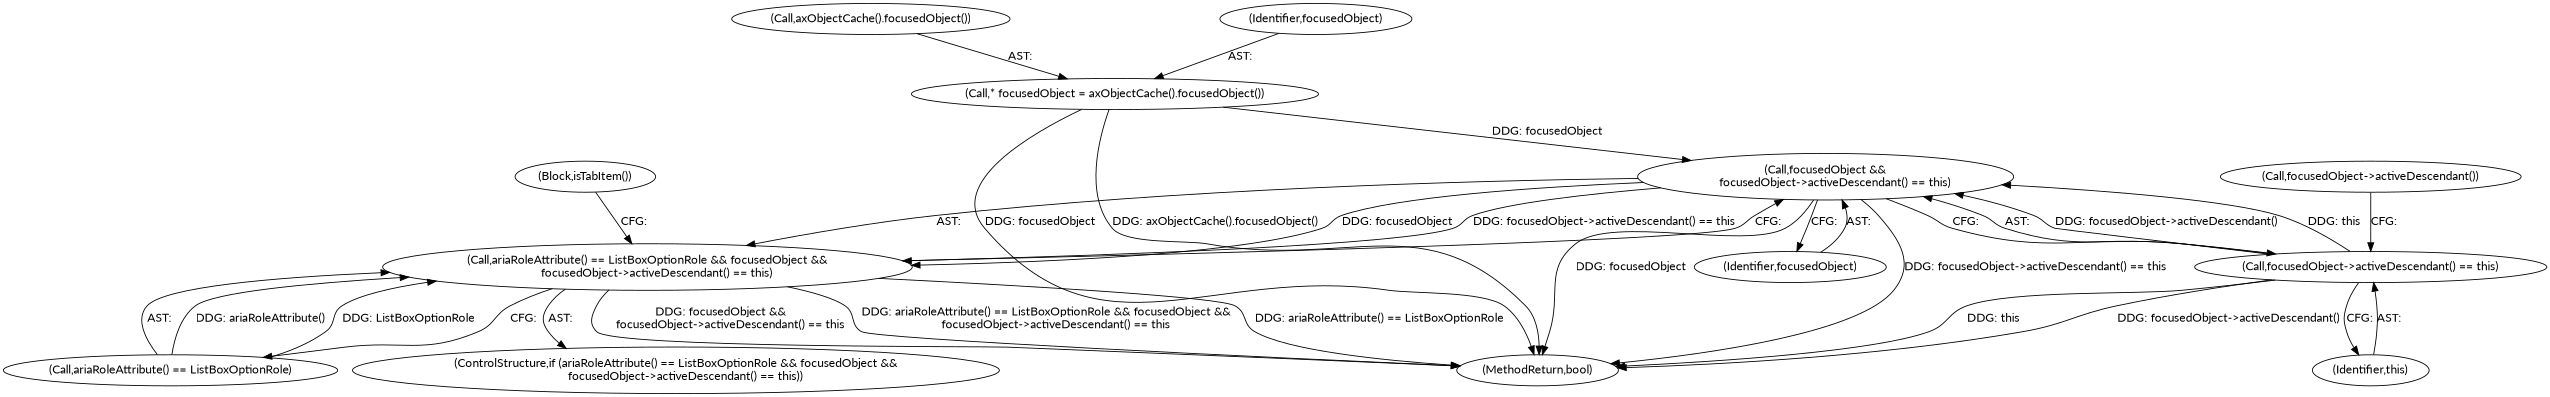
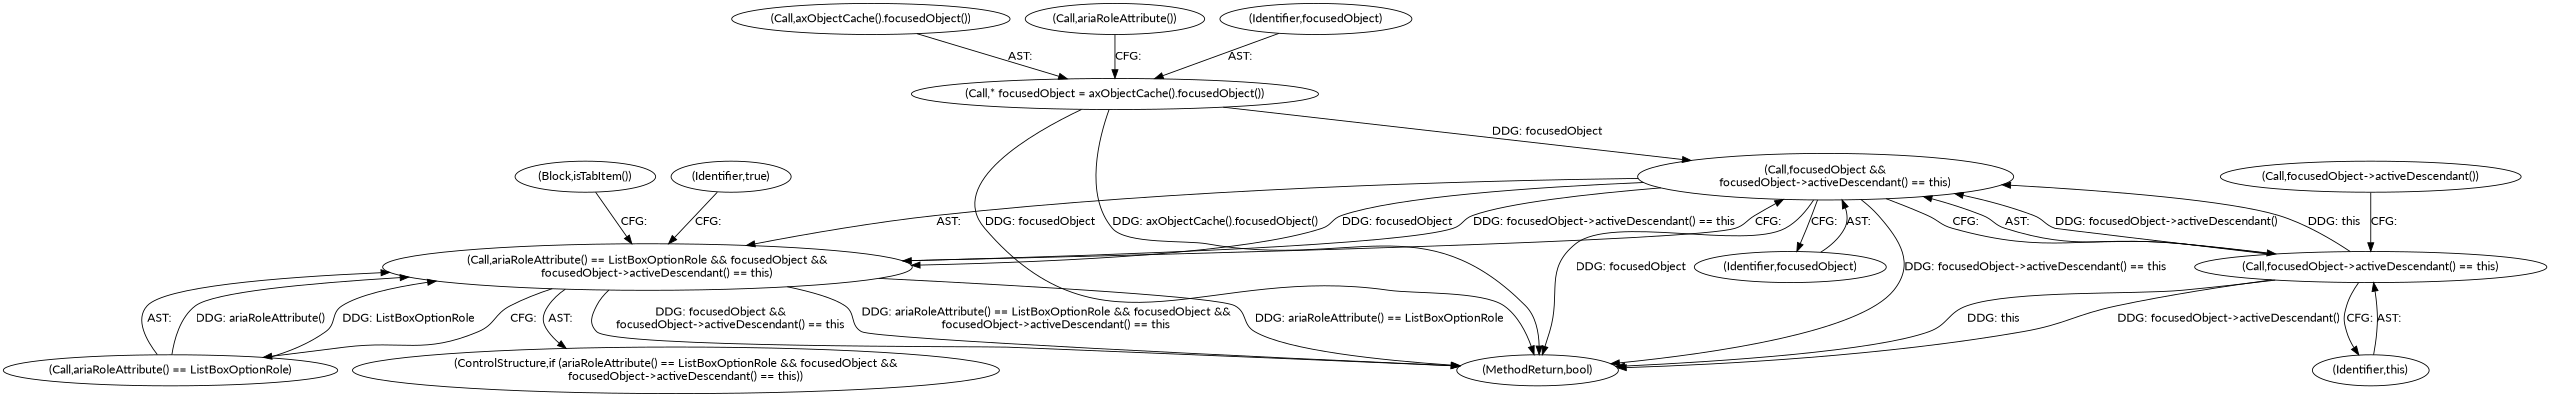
none -> (1115, 19)
none -> (731, 177)
